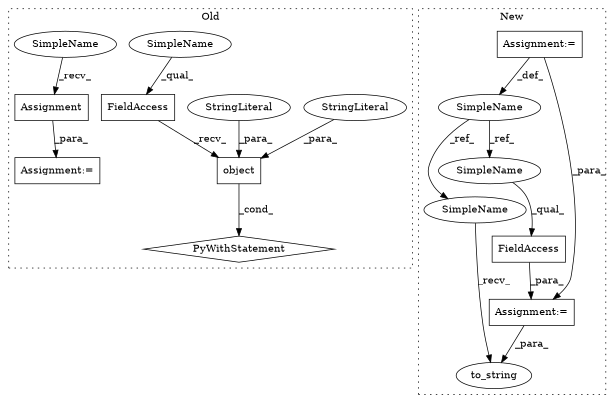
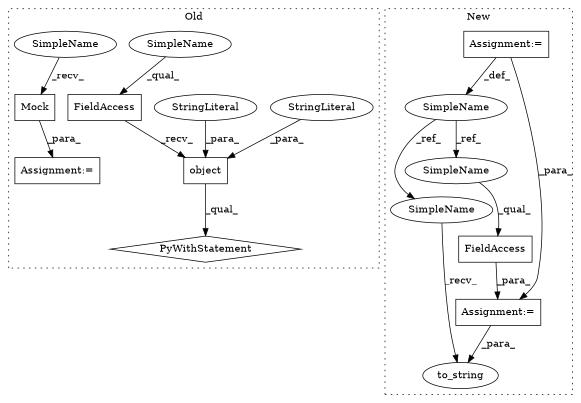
(52, 108) -> (35, 108)
(256, 210) -> (222, 210)
